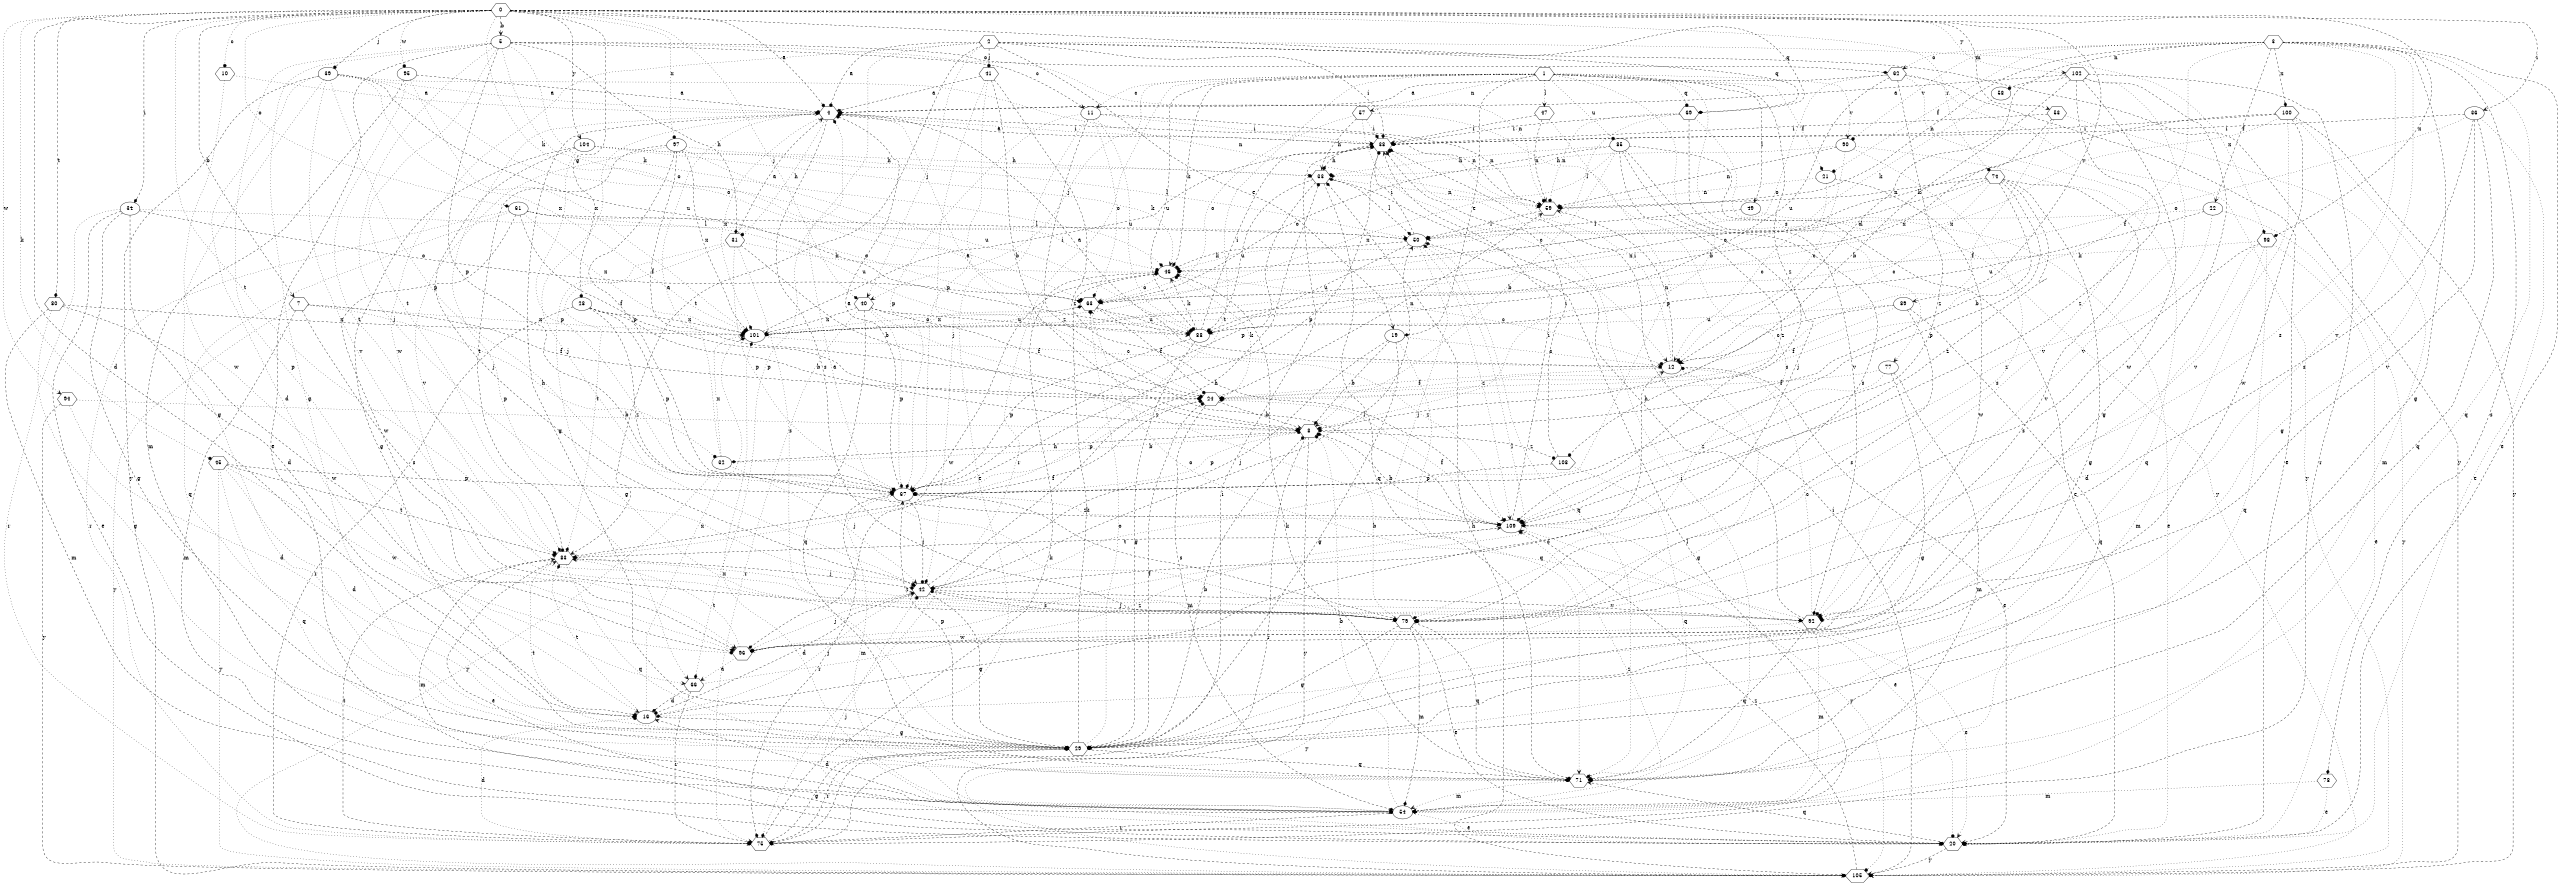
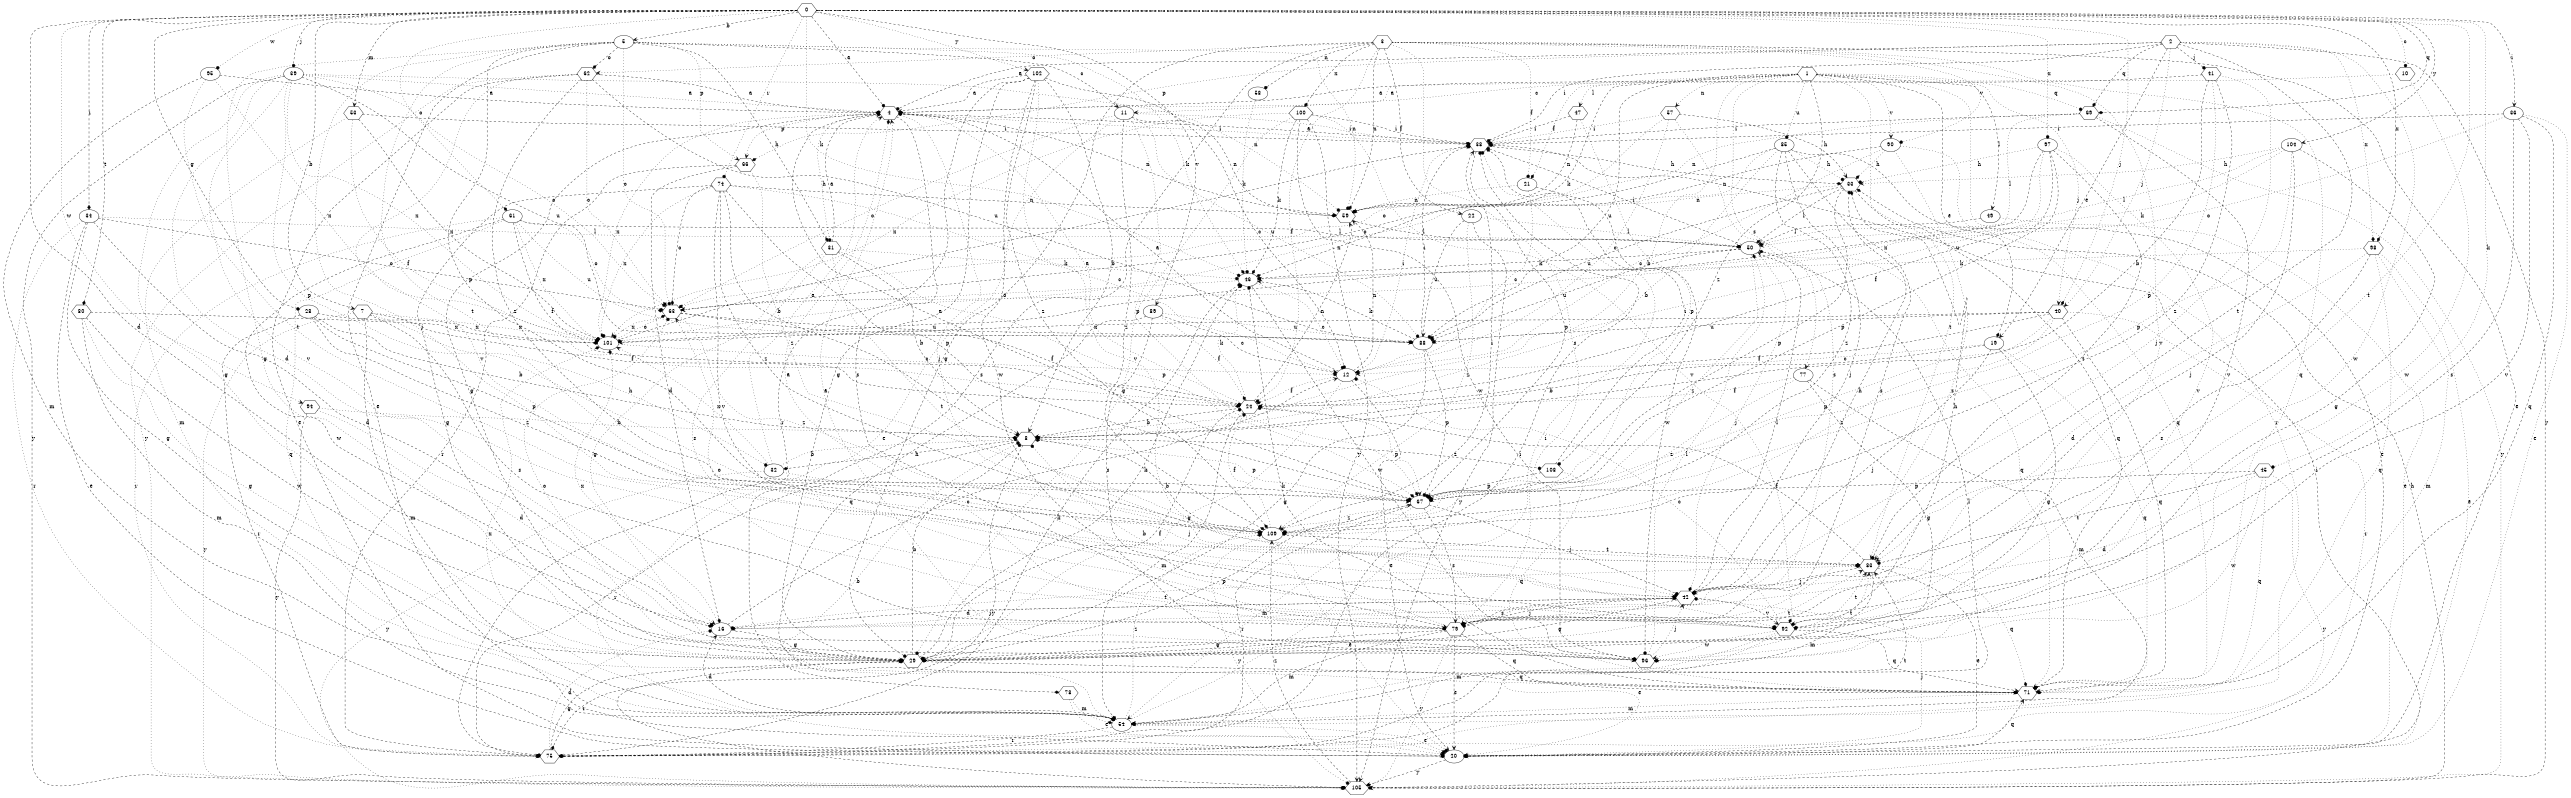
(720, 668) -> (1028, 634)
(2402, 758) -> (1465, 485)
(1953, 844) -> (1454, 756)
